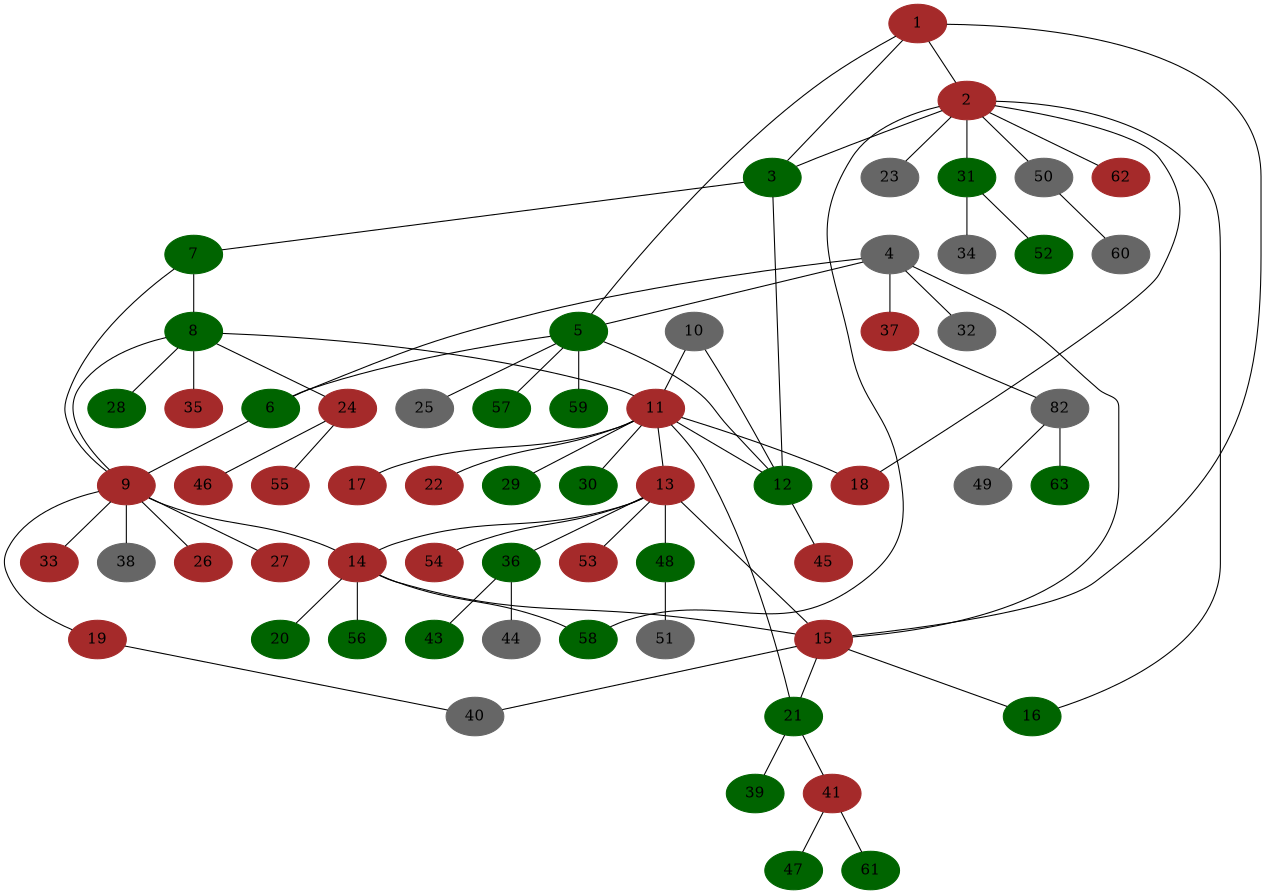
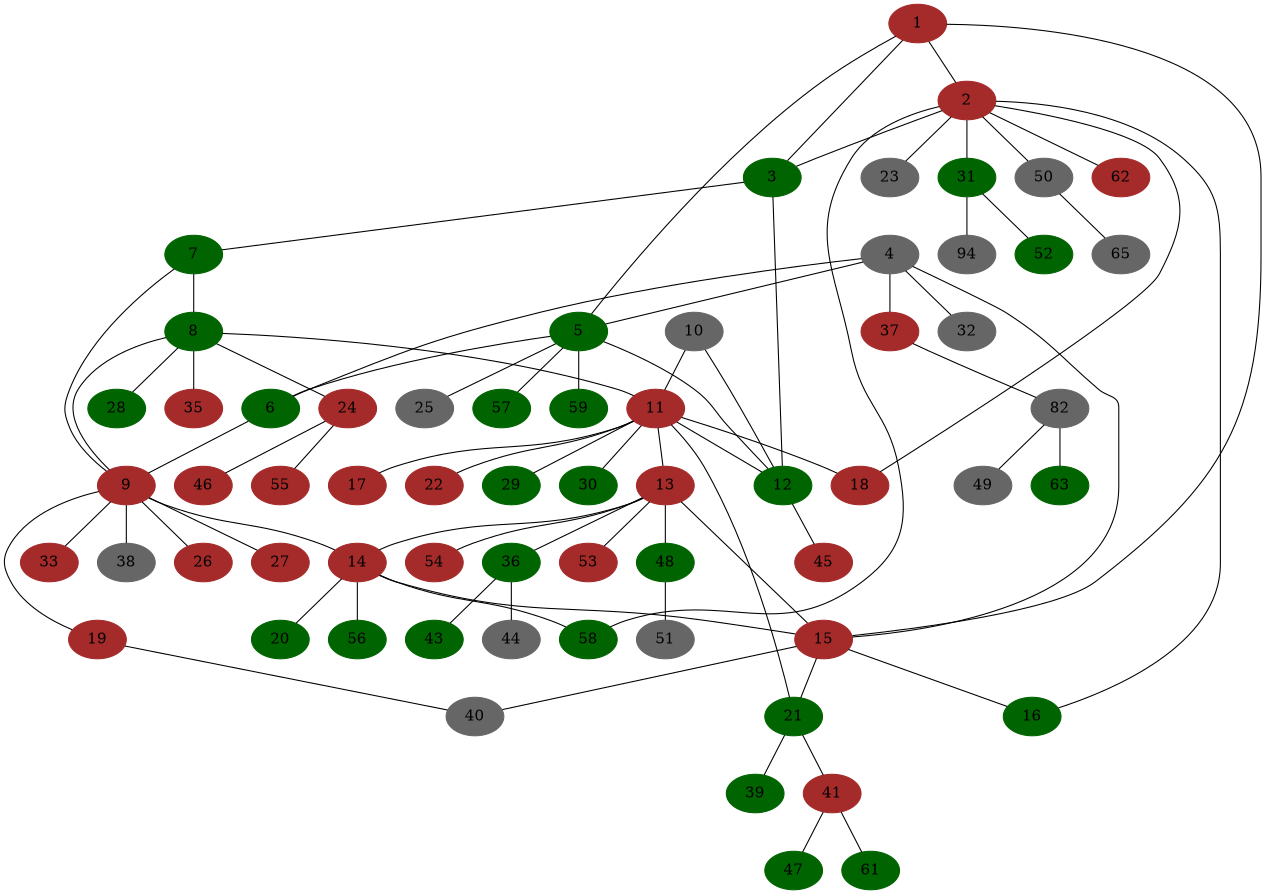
(967, 255) -> (967, 255)
(1121, 255) -> (1121, 255)
